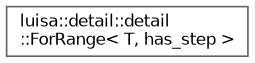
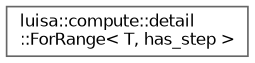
(127, 31) -> (127, 31)
